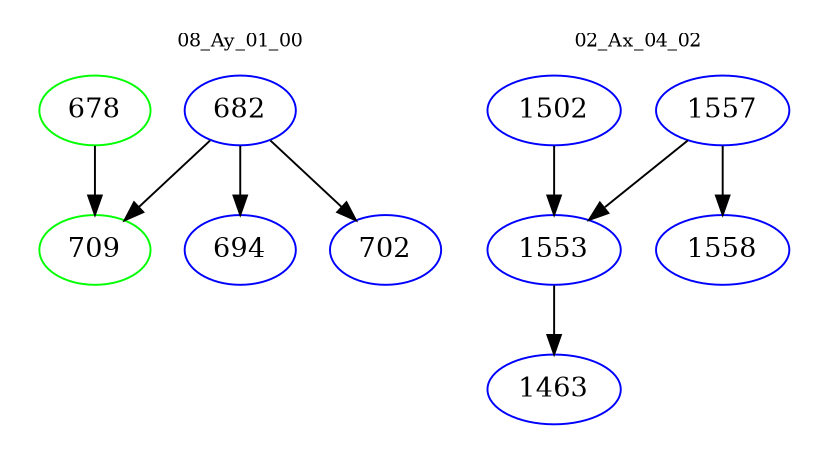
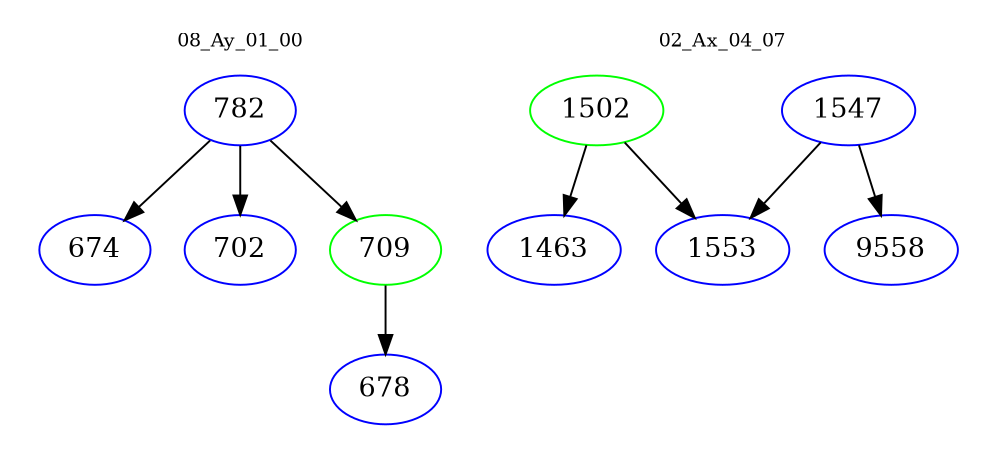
(638, 42) -> (723, 42)
(95, 110) -> (386, 389)
(240, 110) -> (240, 110)
(554, 110) -> (597, 110)
(723, 110) -> (849, 110)
(95, 171) -> (386, 310)
(240, 250) -> (95, 250)
(723, 250) -> (891, 250)
(554, 310) -> (578, 171)
